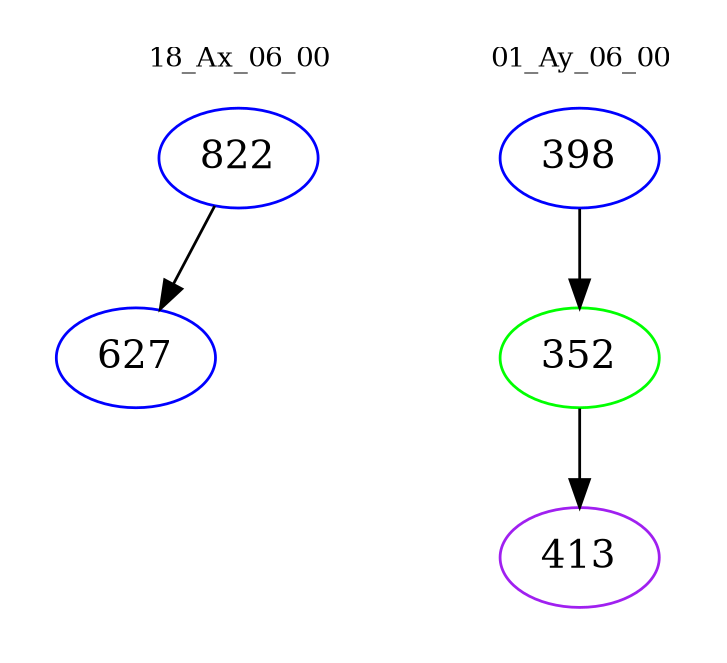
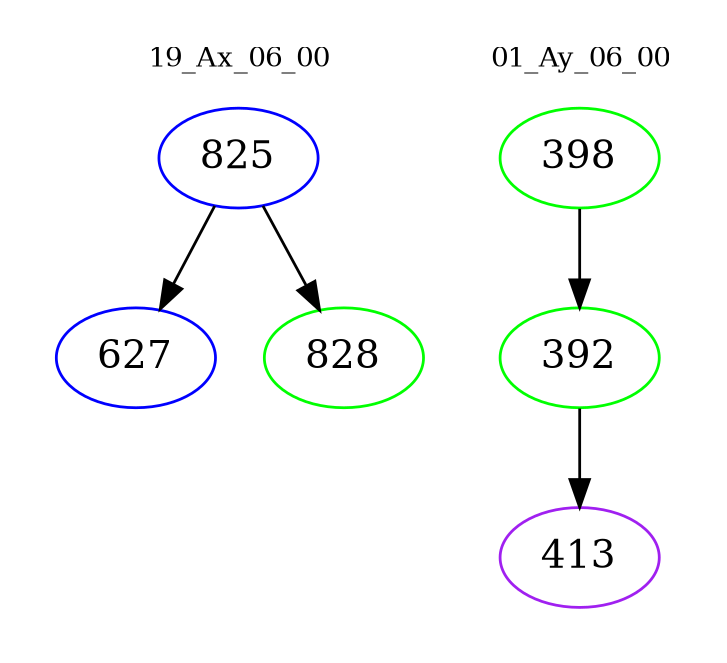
(240, 60) -> (240, 60)
(239, 158) -> (239, 158)
(580, 158) -> (580, 158)
none -> (344, 358)
(580, 358) -> (580, 358)
